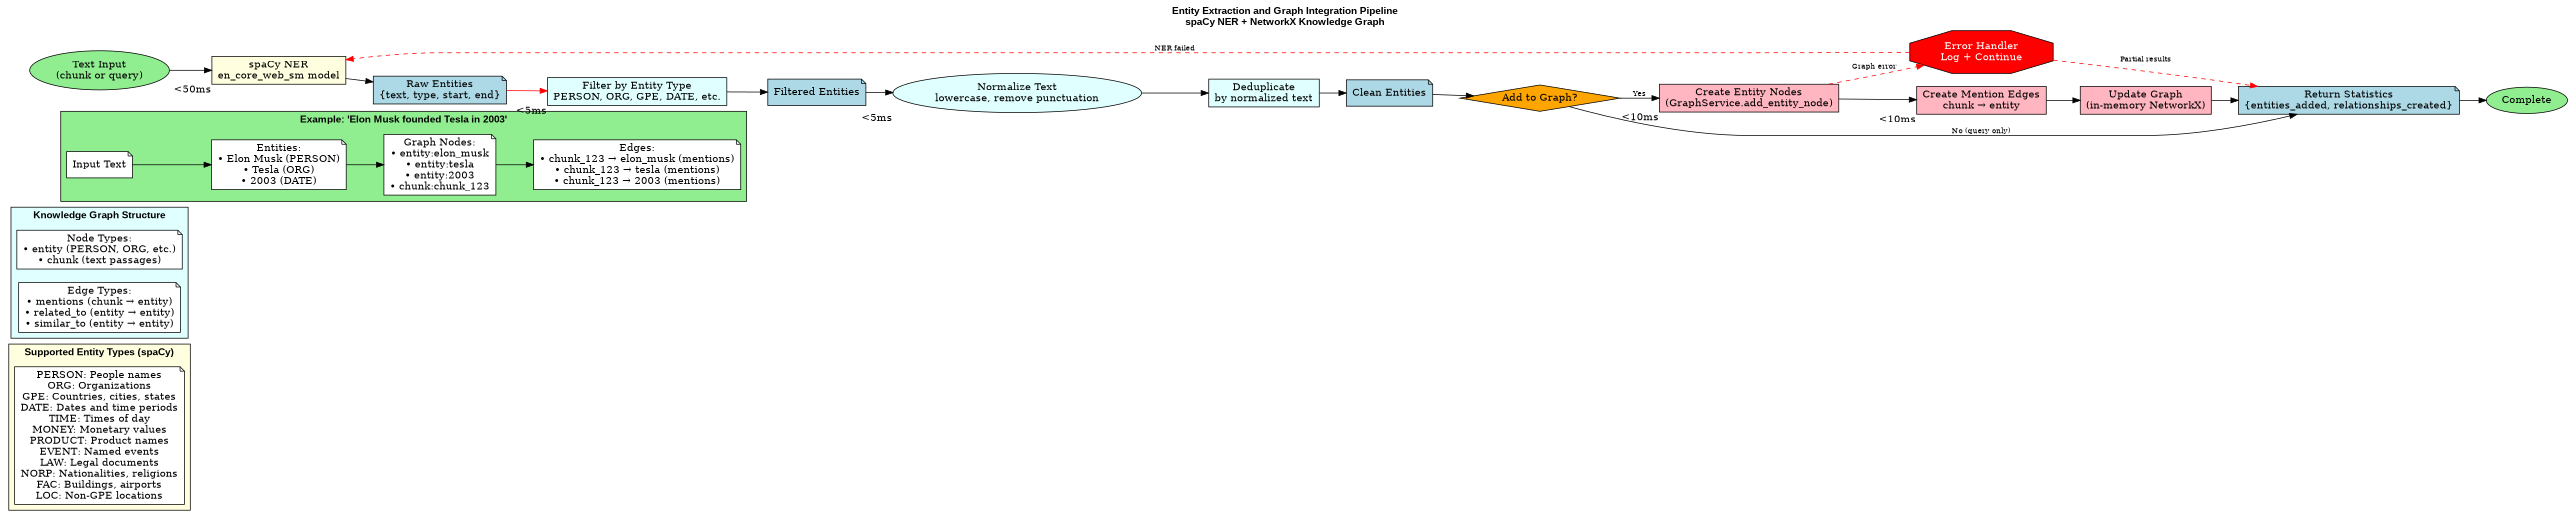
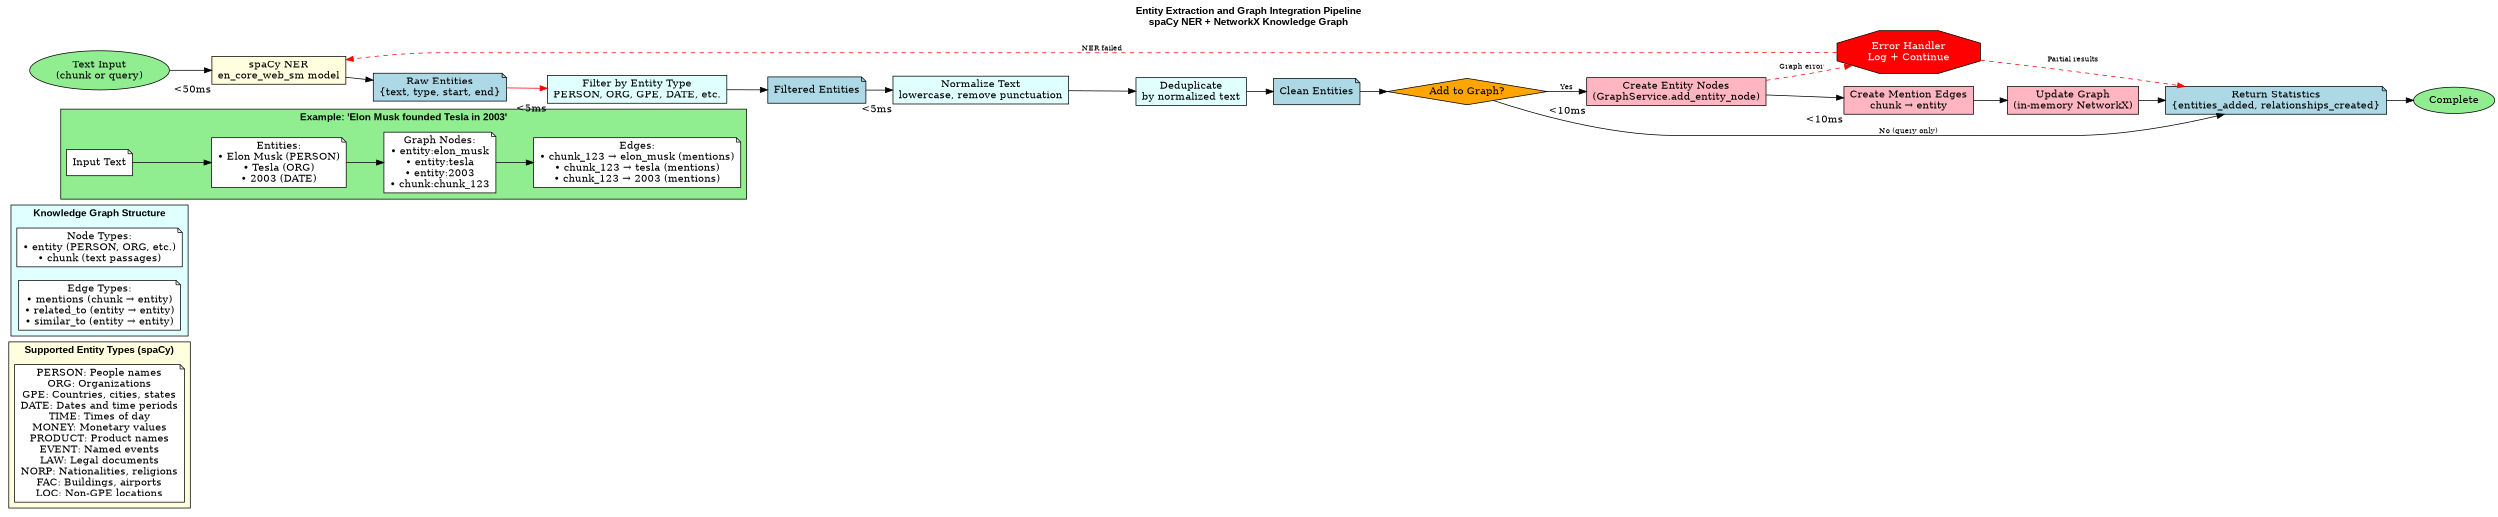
(1017, 93) -> (981, 90)
